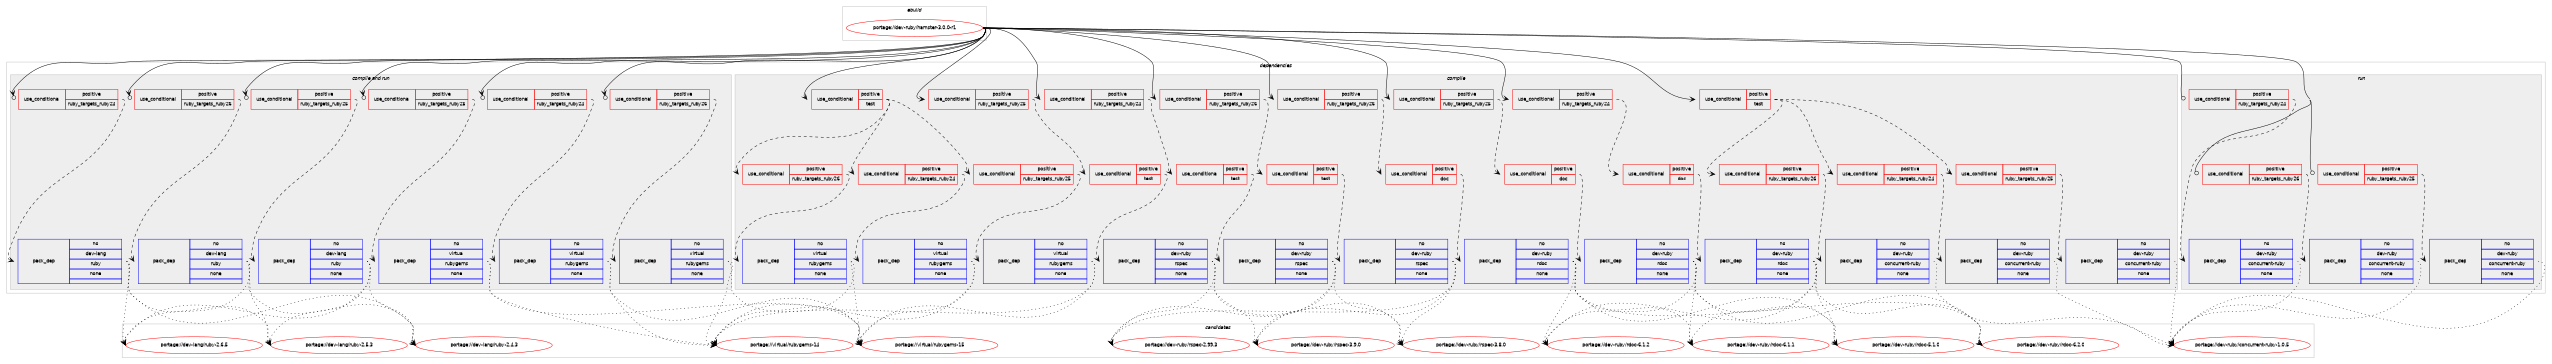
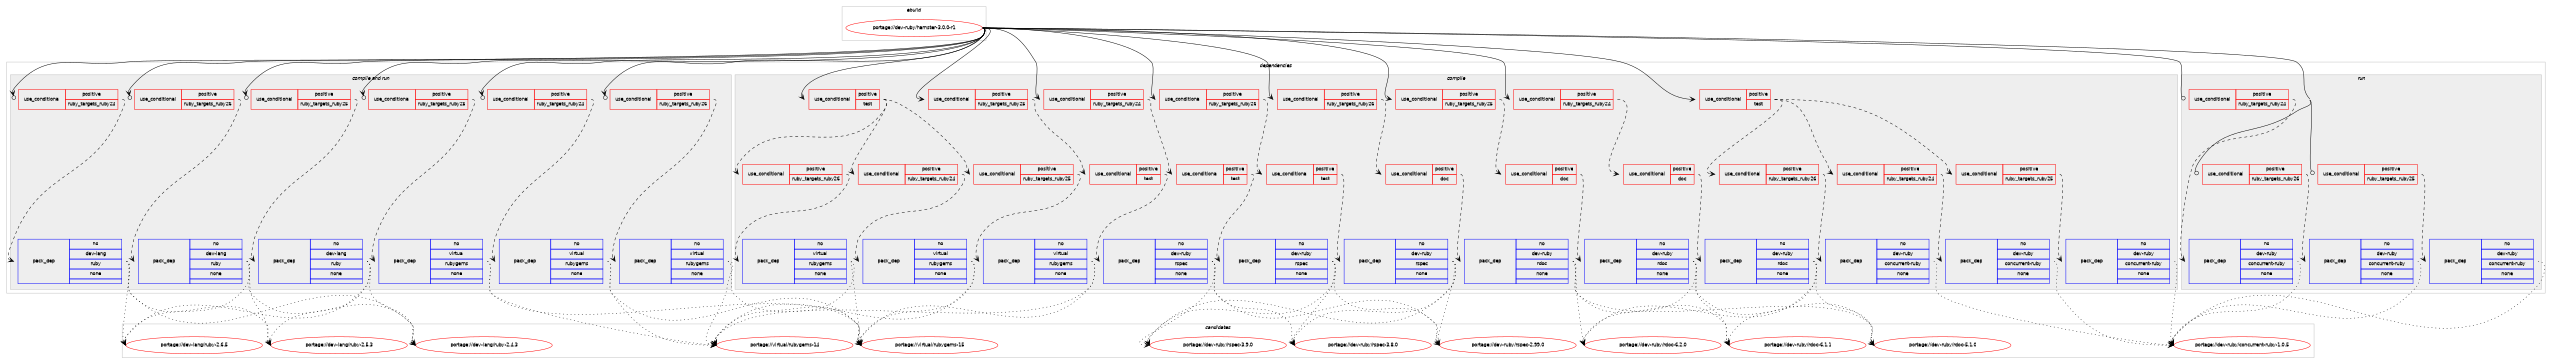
(1181, 345) -> (1508, 345)
(1616, 345) -> none
